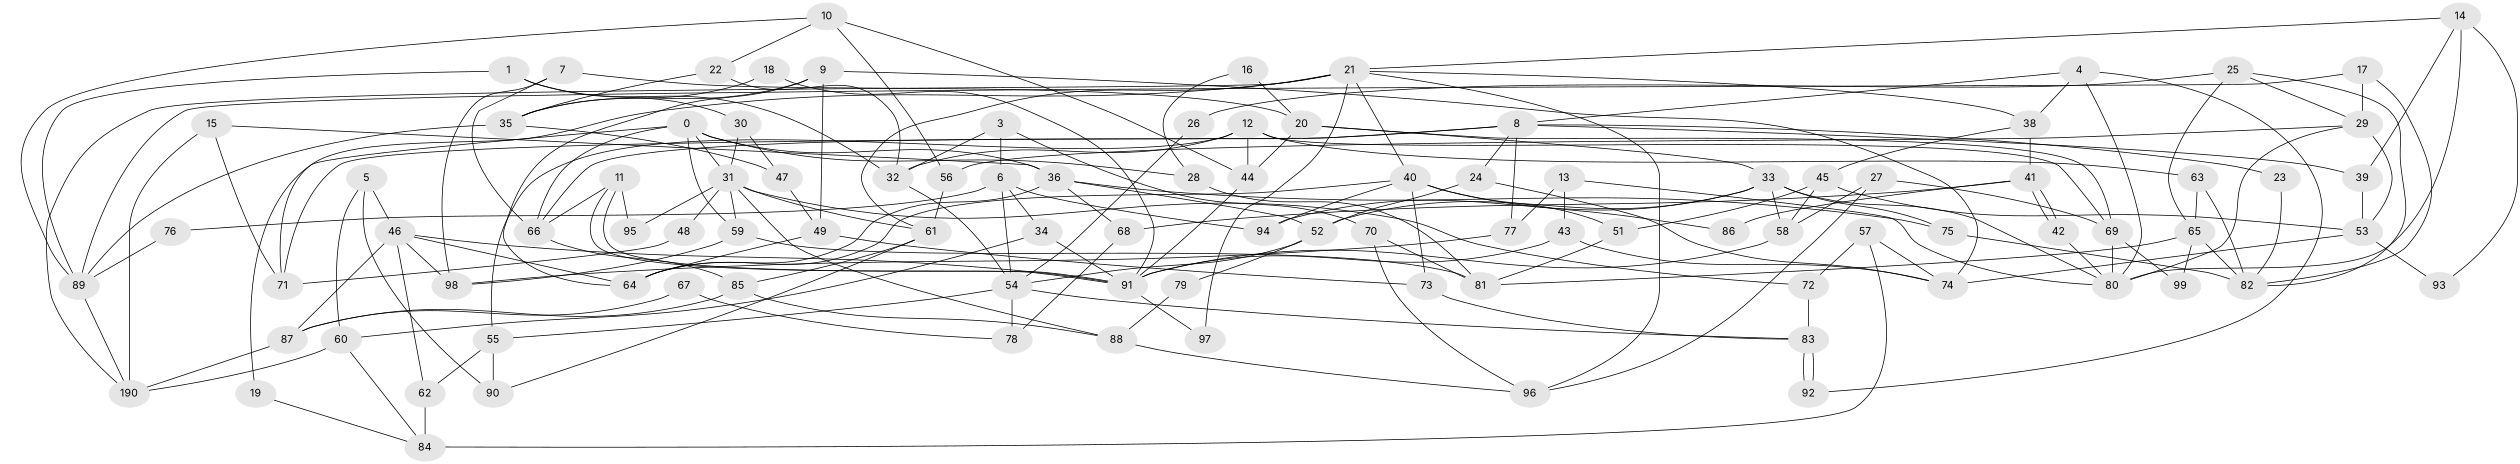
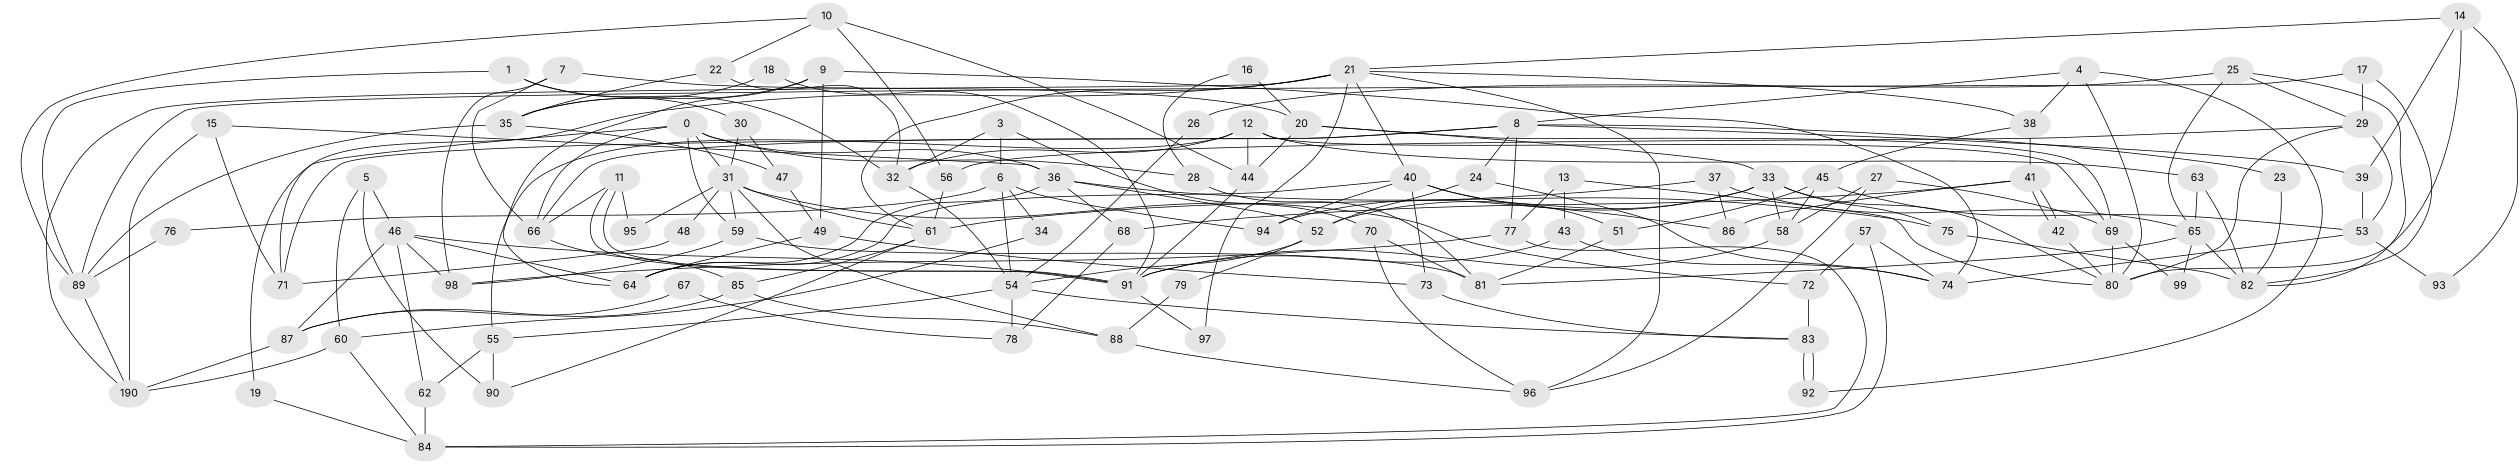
none -> (1715, 178)
(1085, 259) -> none
none -> (1375, 432)
